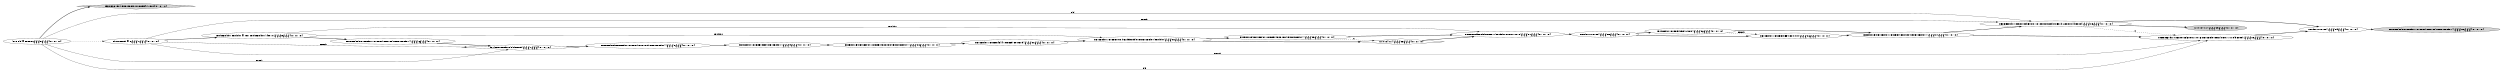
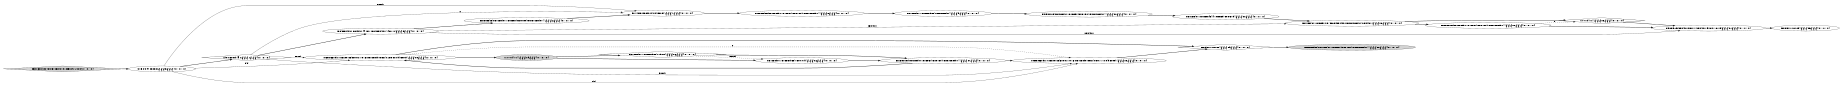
(61, 18) -> (124, 69)
(2333, 29) -> (1226, 47)
(1690, 31) -> (663, 54)
(1643, 33) -> (587, 56)
(1691, 36) -> (655, 59)
(87, 41) -> (205, 63)
(136, 41) -> (247, 58)
(324, 44) -> (460, 12)
(520, 47) -> (663, 13)
